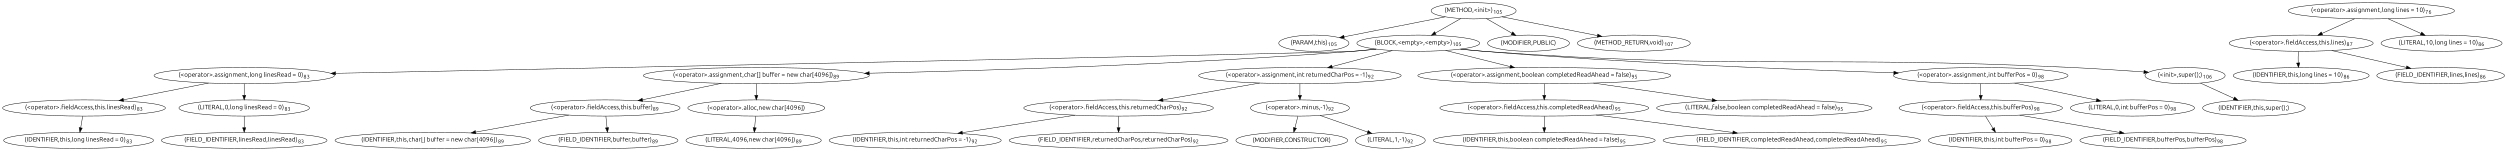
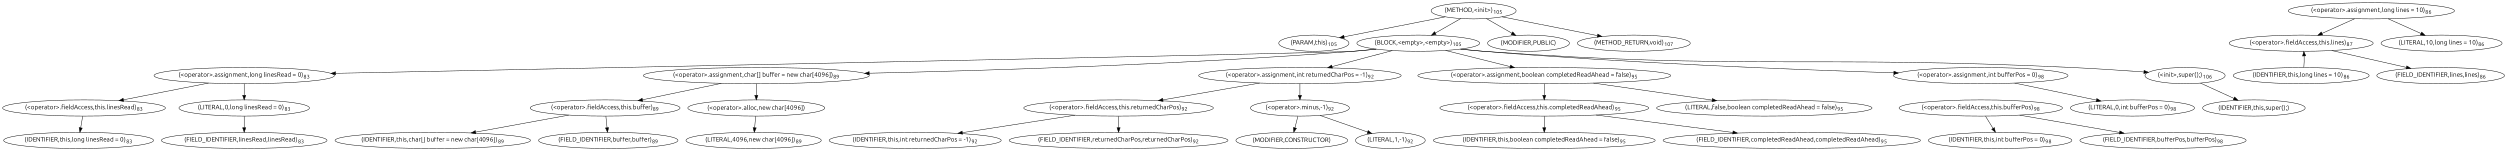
(2429, 10) -> (2429, 10)
(2298, 57) -> (2304, 62)
(1981, 90) -> none
